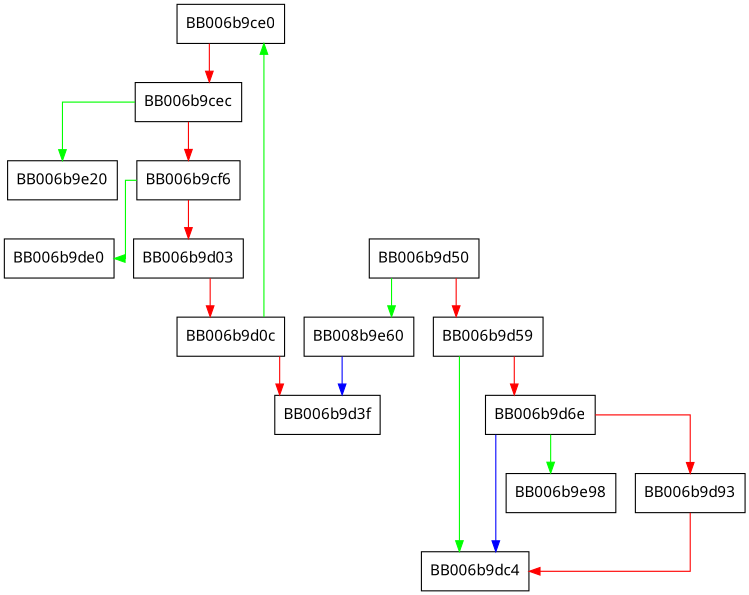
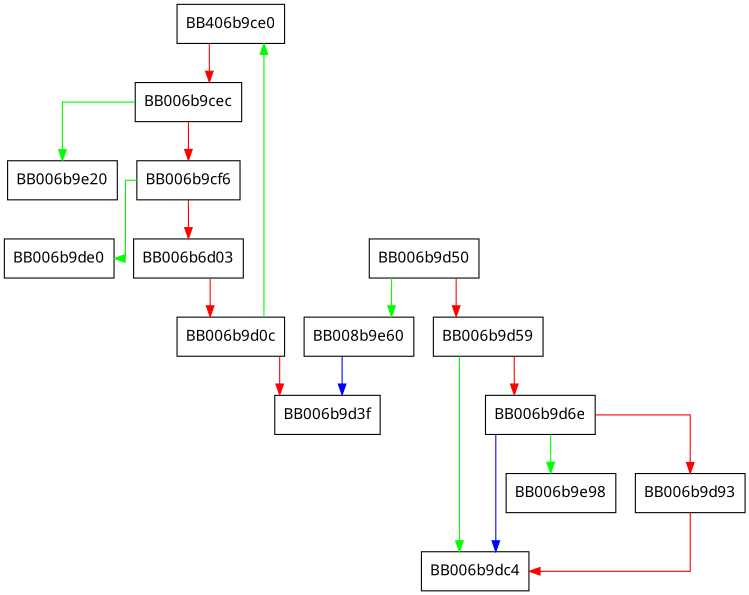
(231, 24) -> (231, 24)
(188, 258) -> (188, 258)
